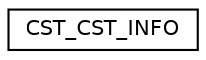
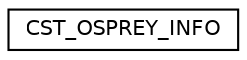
(103, 30) -> (123, 30)
